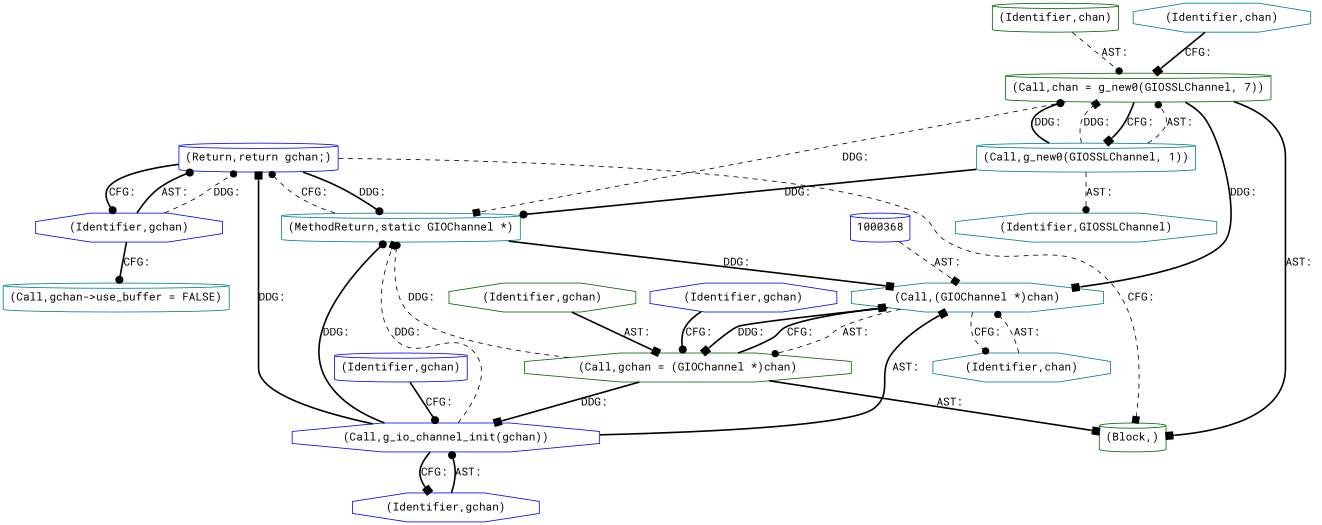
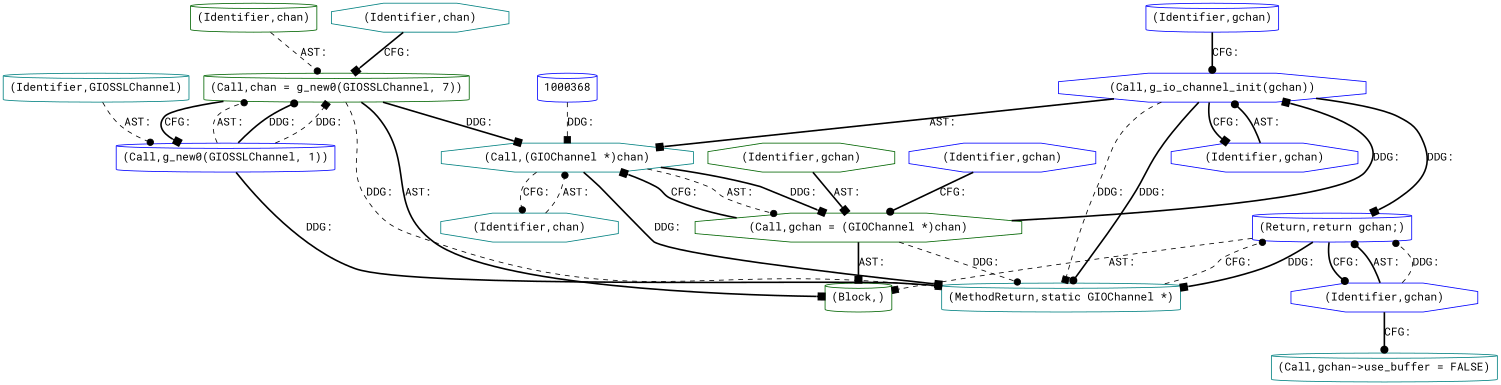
(1086, 158) -> (226, 158)
(341, 188) -> (1253, 271)
(1086, 189) -> (121, 126)
(1086, 228) -> (96, 88)
(697, 263) -> (744, 260)
(951, 263) -> (584, 123)
(1145, 298) -> (1125, 263)
